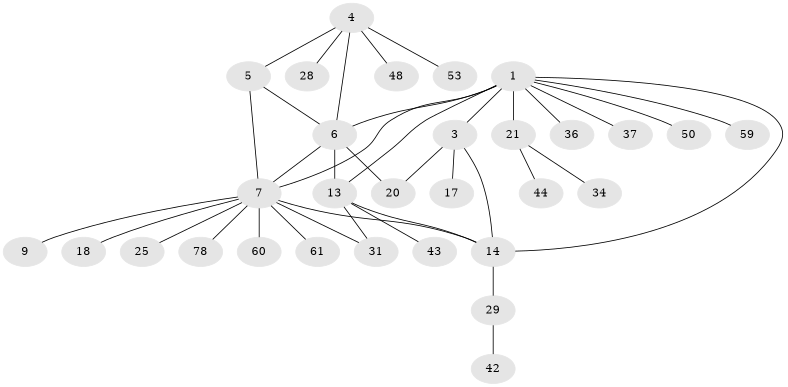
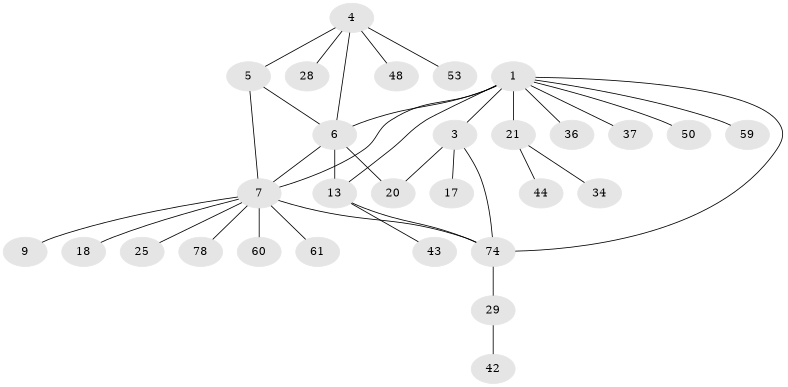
(376, 252) -> none
(493, 252) -> (493, 252)
